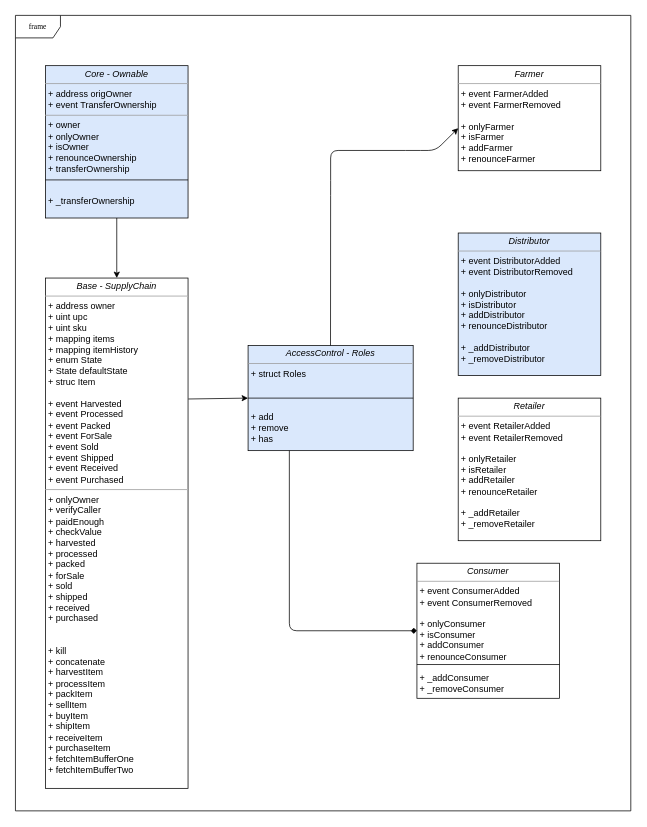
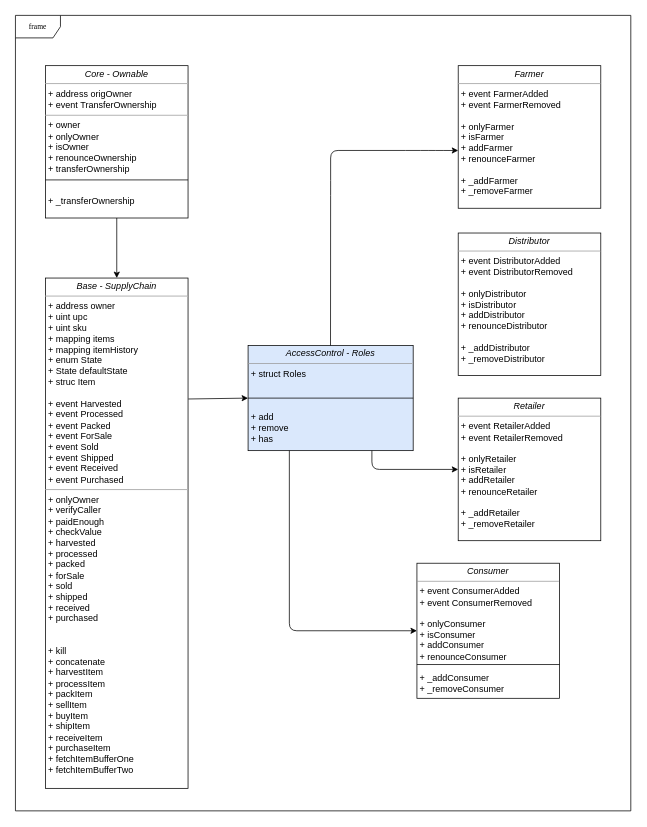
(529, 118) -> (529, 137)
(117, 142) -> (117, 142)
(529, 304) -> (529, 304)
none -> (411, 469)
(410, 630) -> (410, 630)
